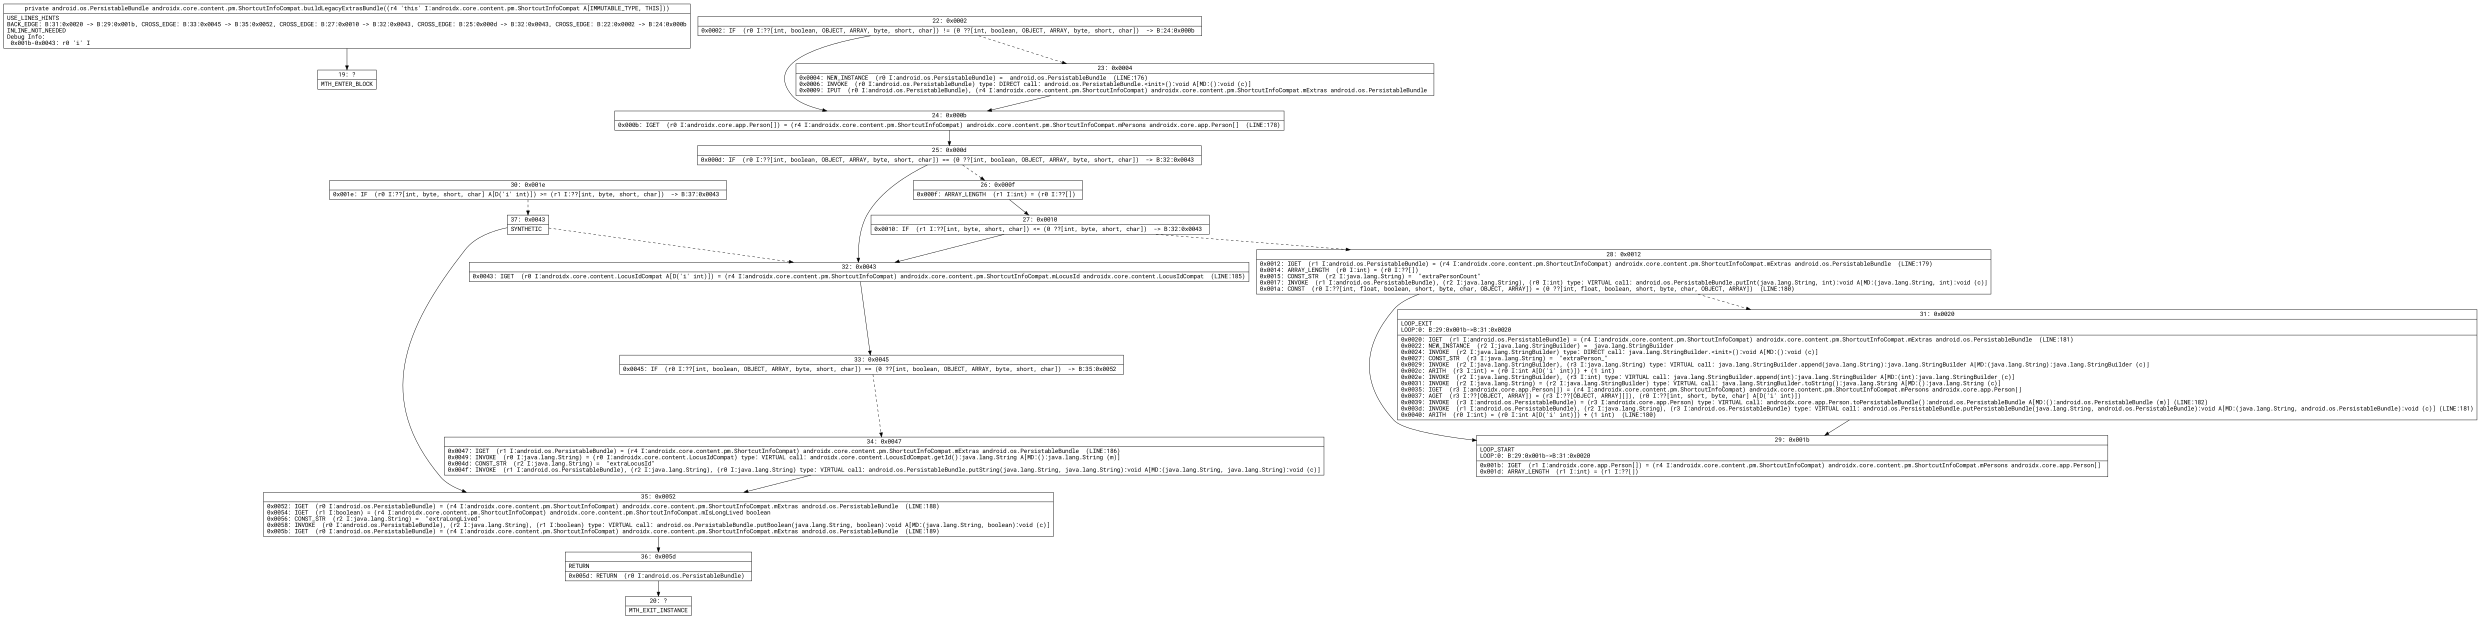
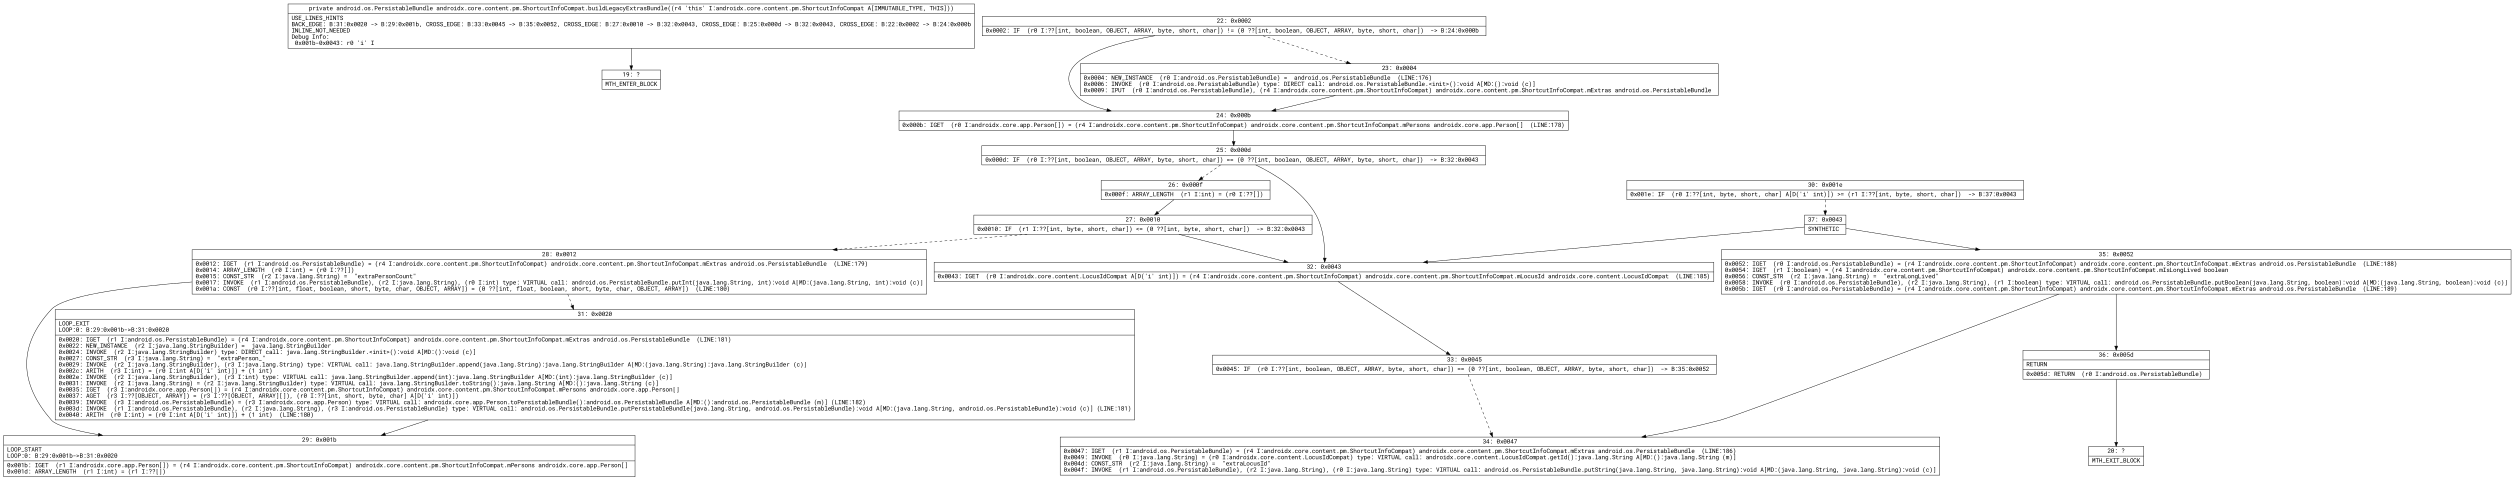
(669, 245) -> (1616, 244)
(780, 483) -> (1854, 371)
(658, 611) -> (2116, 461)
